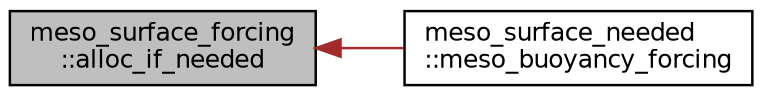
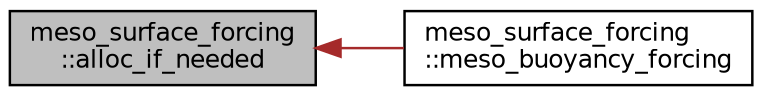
(578, 48) -> (578, 48)
